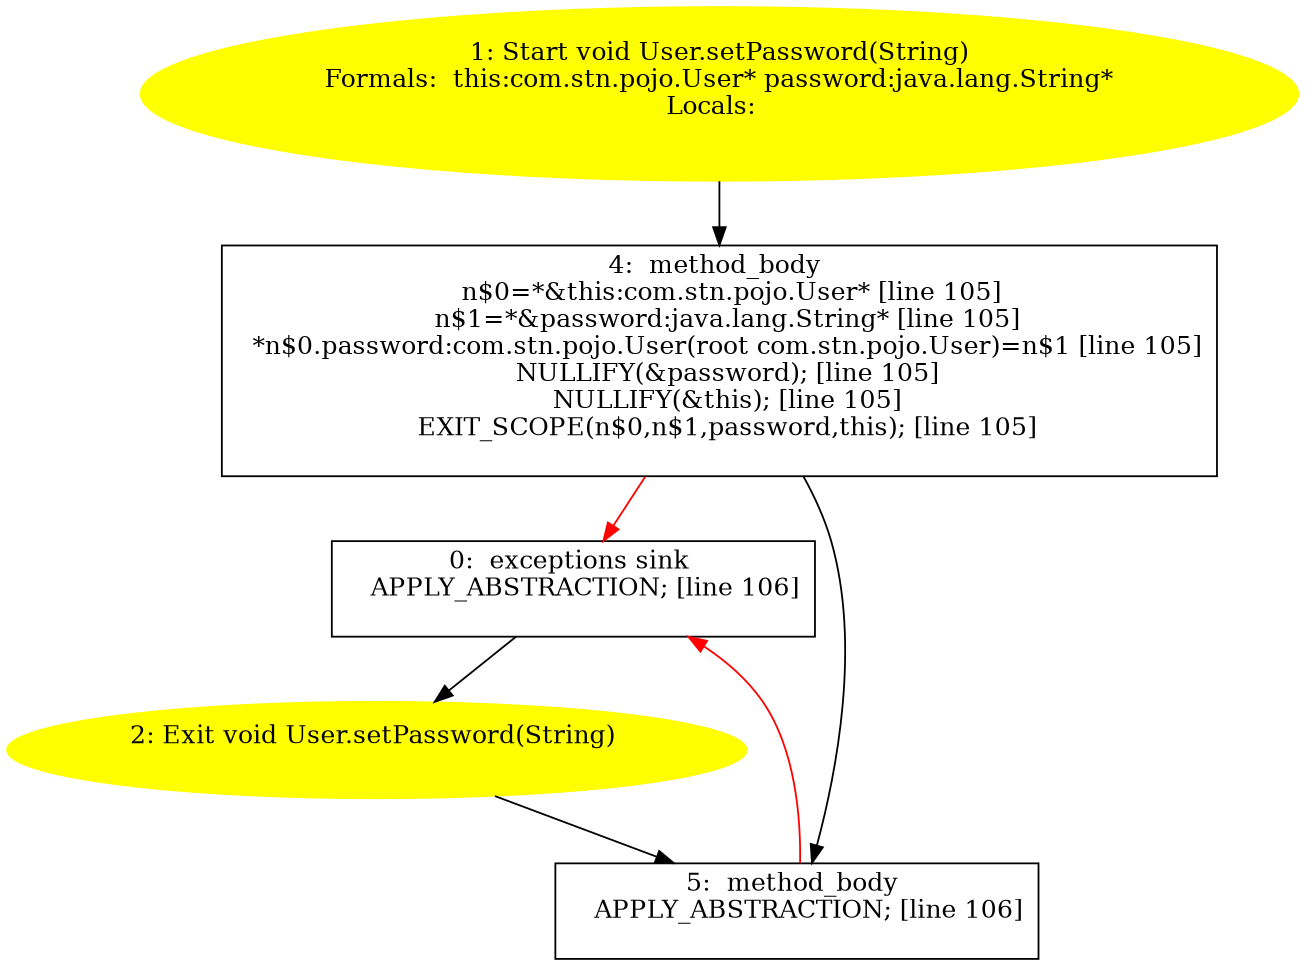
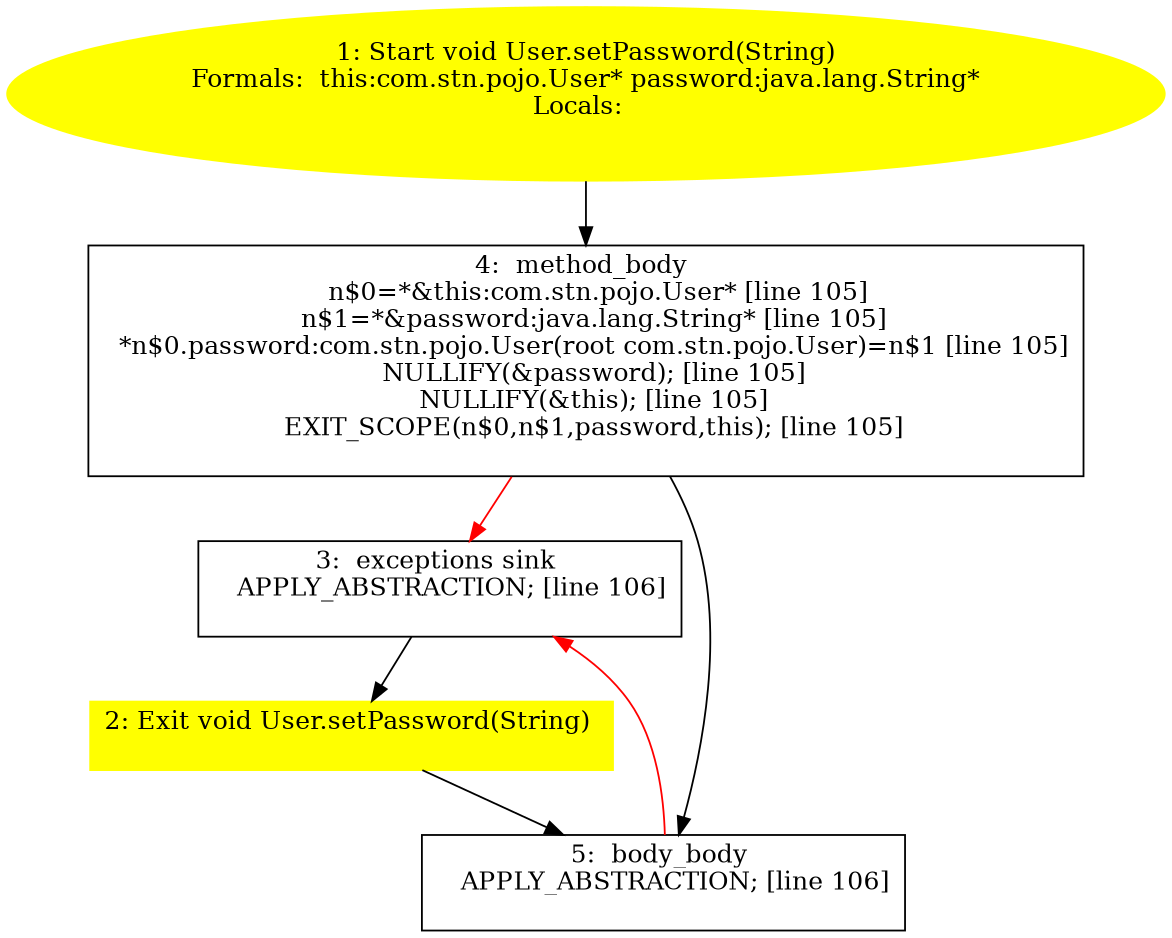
(573, 589) -> (440, 589)
(377, 750) -> (352, 736)
(797, 911) -> (663, 883)
